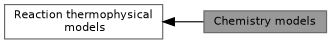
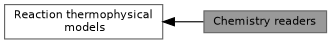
(265, 22) -> (265, 22)
